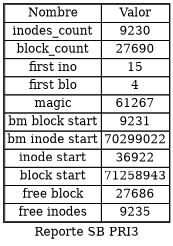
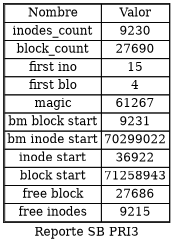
(135, 212) -> (135, 212)
